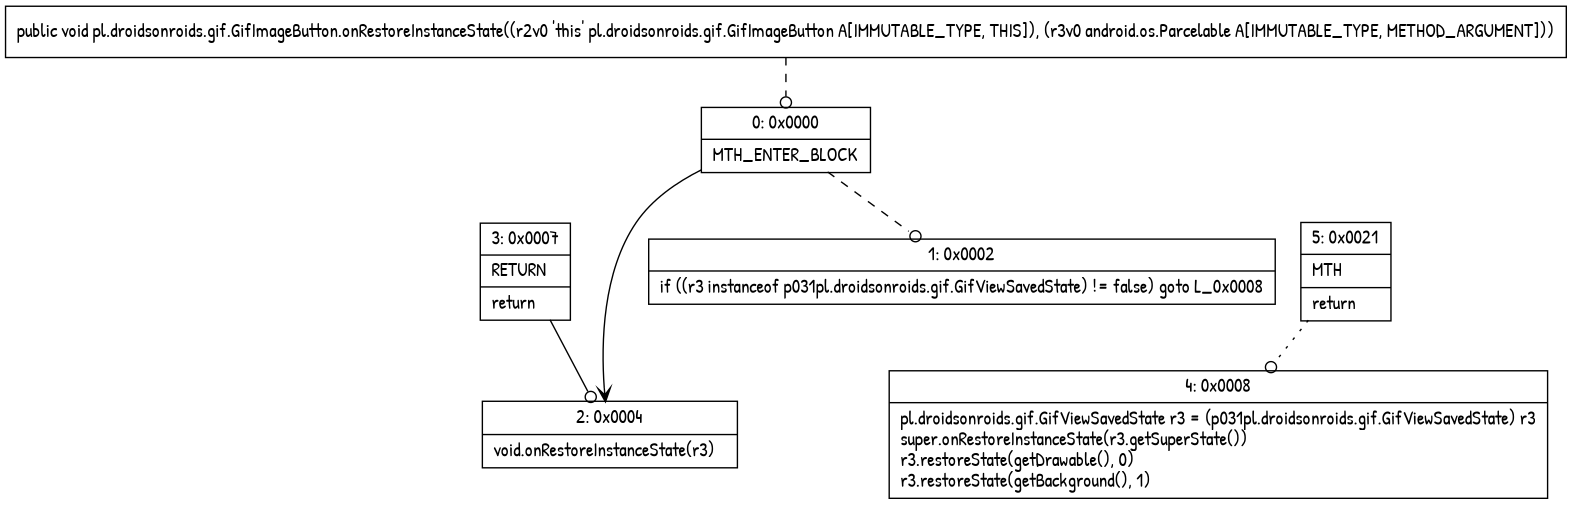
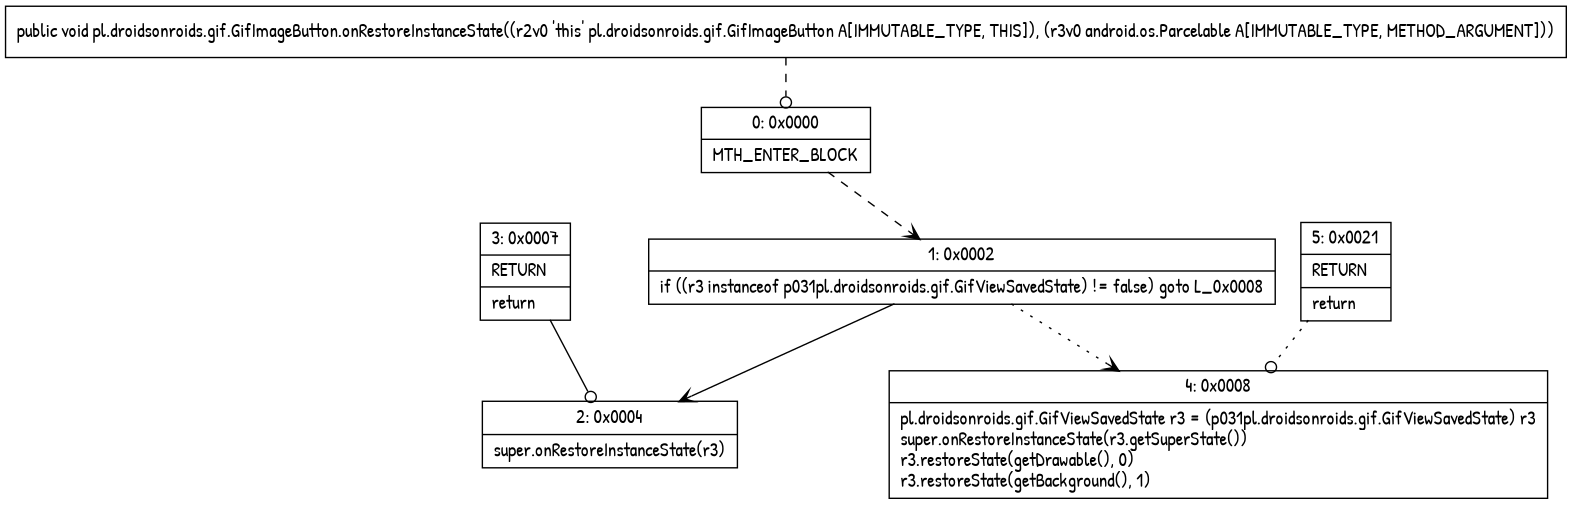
(868, 202) -> (868, 202)
(617, 261) -> (793, 350)
(1327, 270) -> (1340, 270)
none -> (1059, 334)
(604, 450) -> (610, 450)
